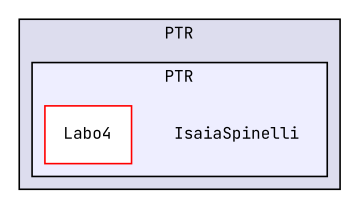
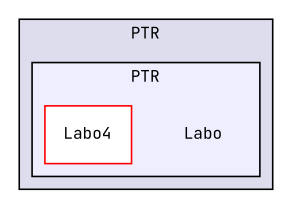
(237, 135) -> (204, 135)
